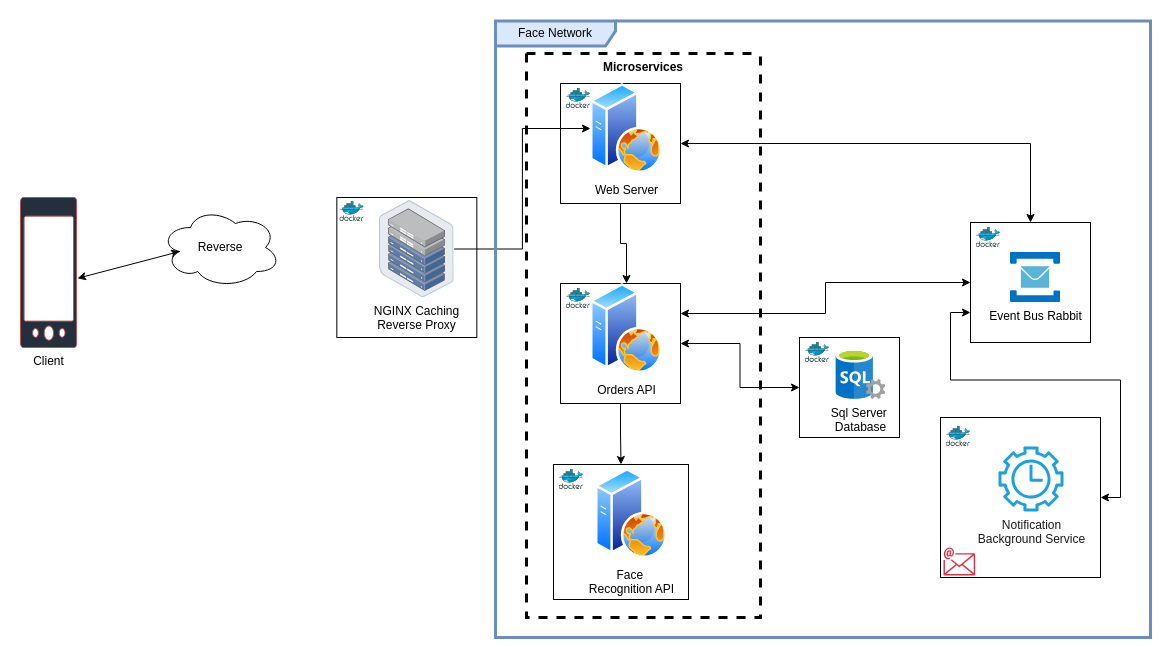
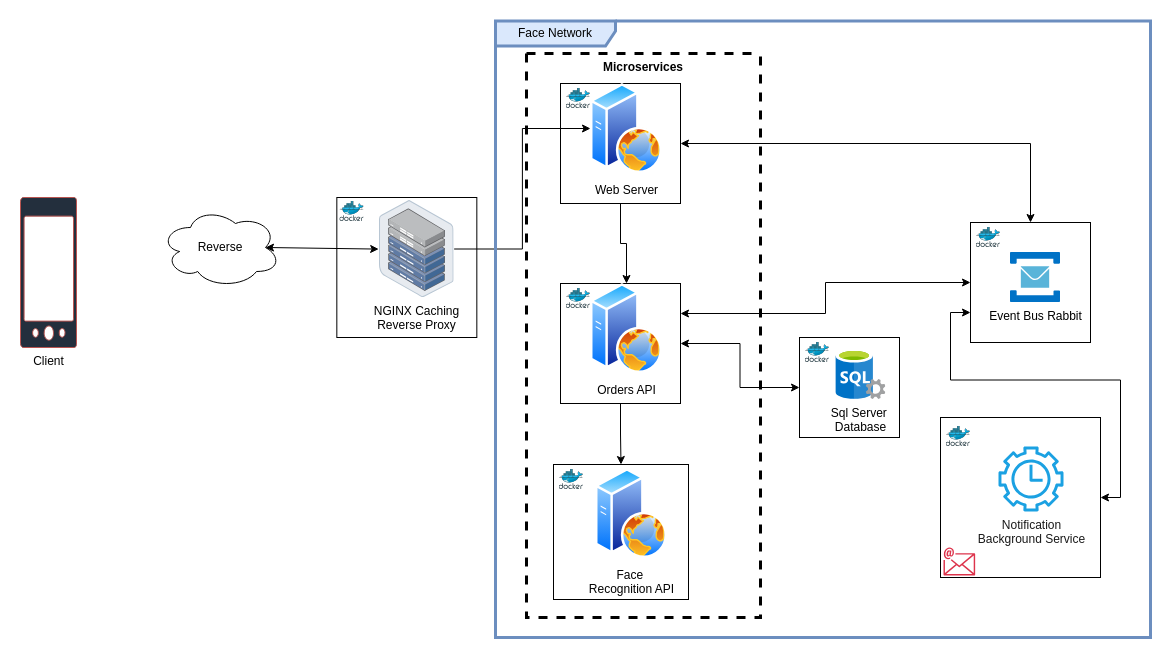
none -> (322, 248)
(129, 265) -> none
